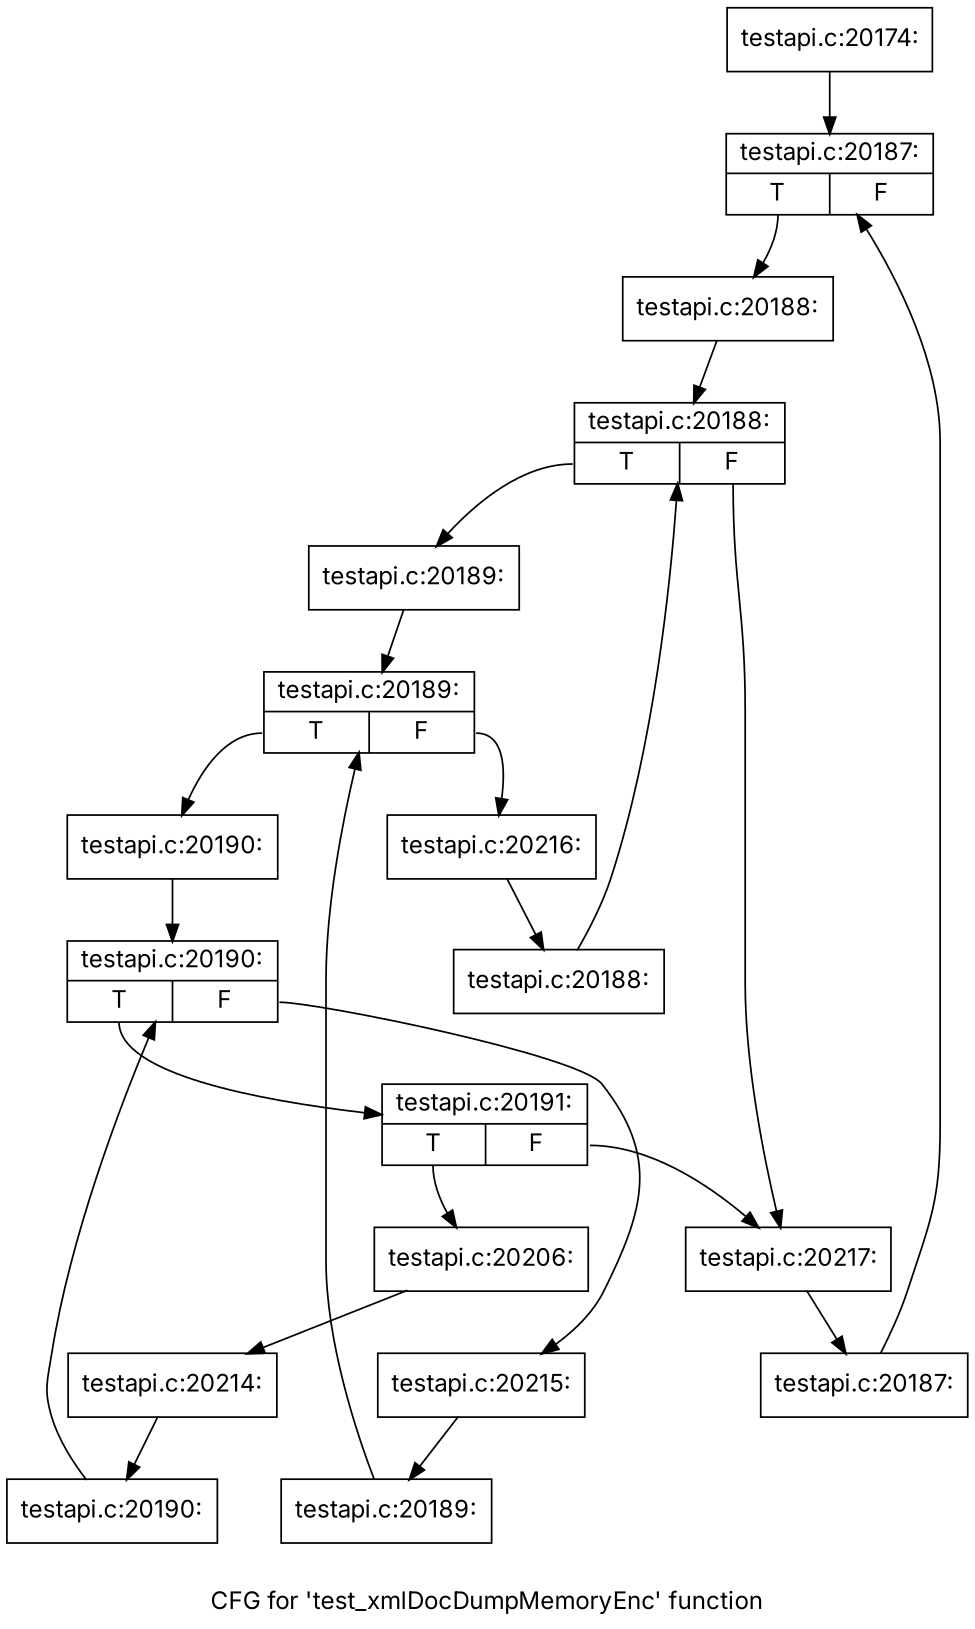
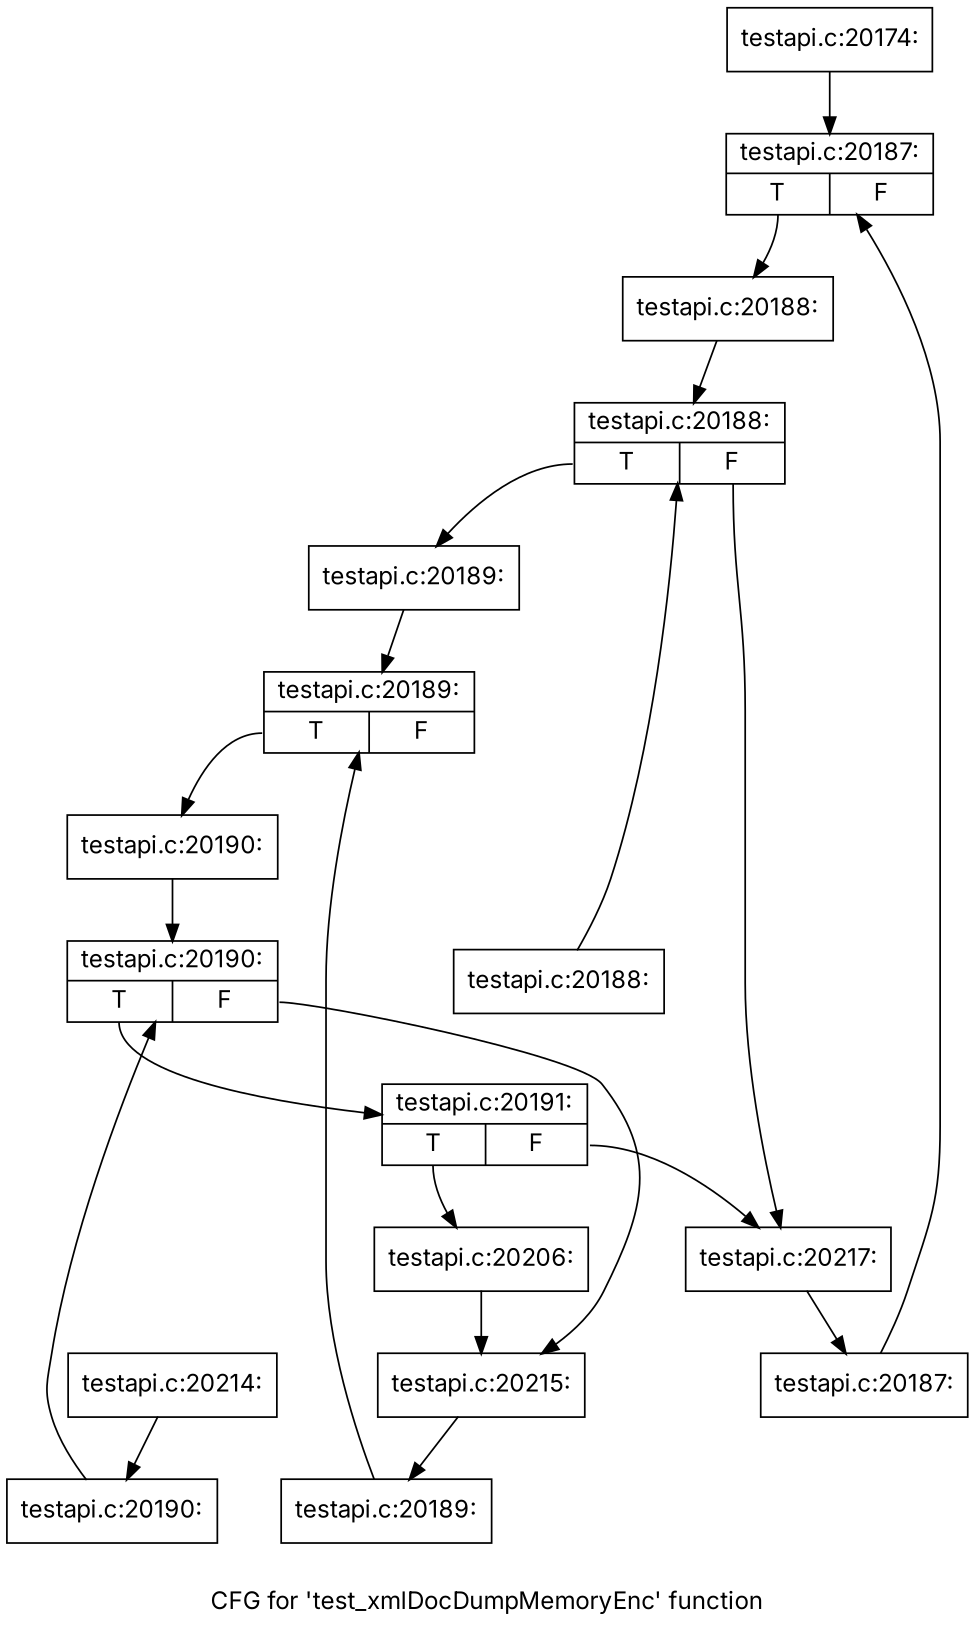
(492, 847) -> none
(343, 1316) -> (481, 1314)
